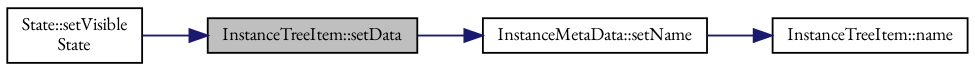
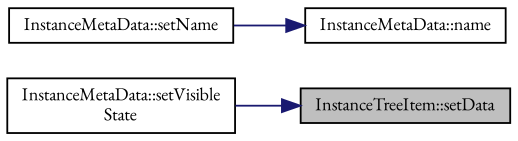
(75, 36) -> (121, 106)
(441, 36) -> none
(870, 36) -> (405, 26)
